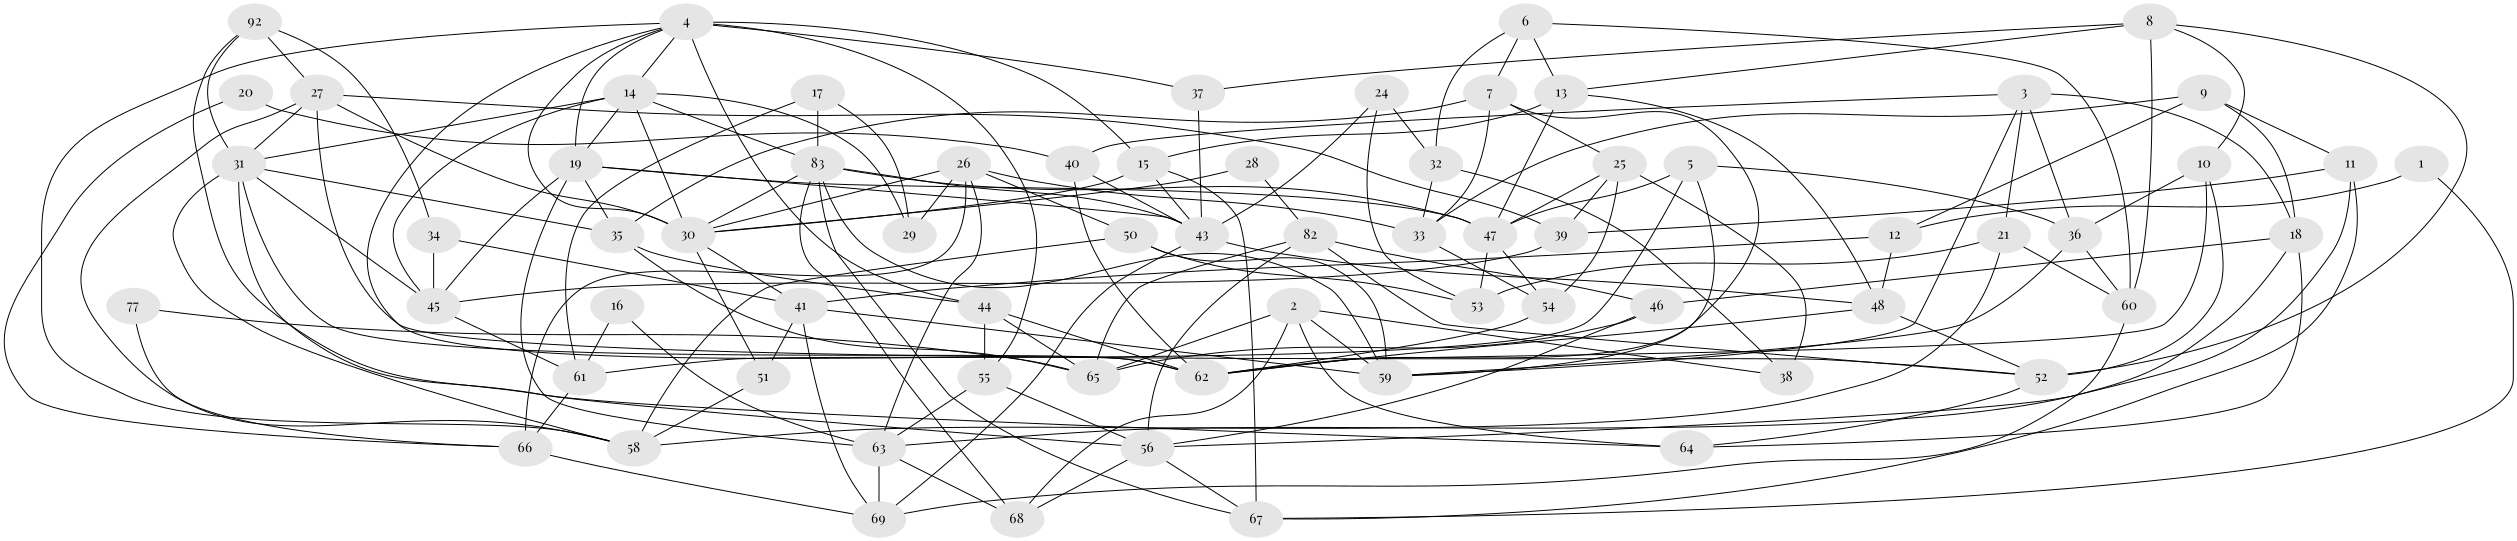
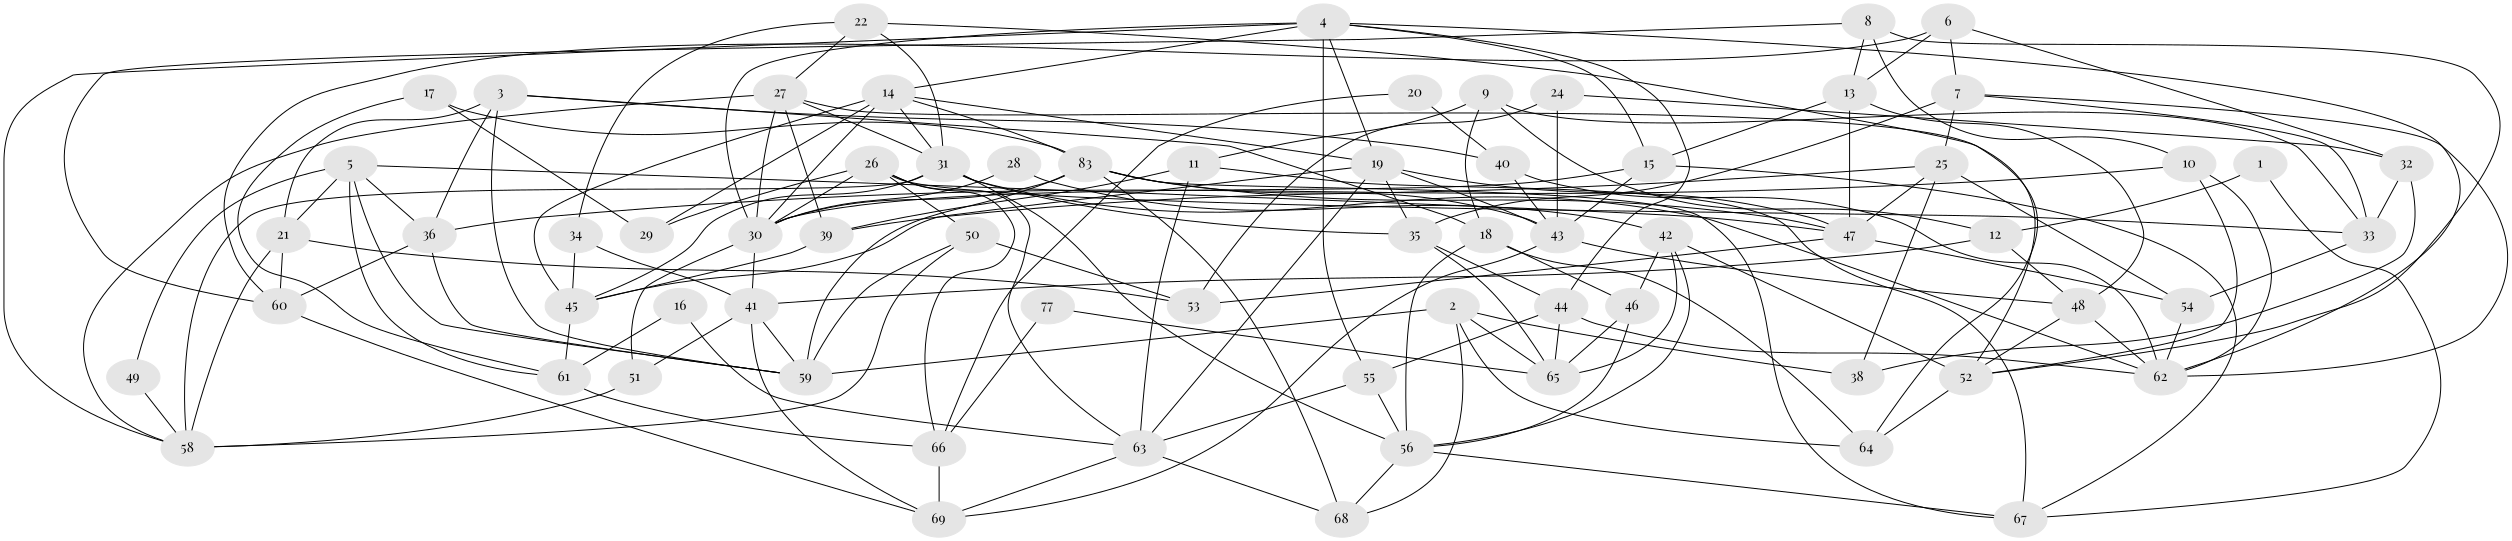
(255, 22) -> (861, 22)
(1198, 93) -> none
none -> (323, 193)
(1311, 235) -> (1666, 235)
none -> (133, 377)
